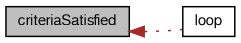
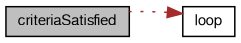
(163, 31) -> (148, 12)
